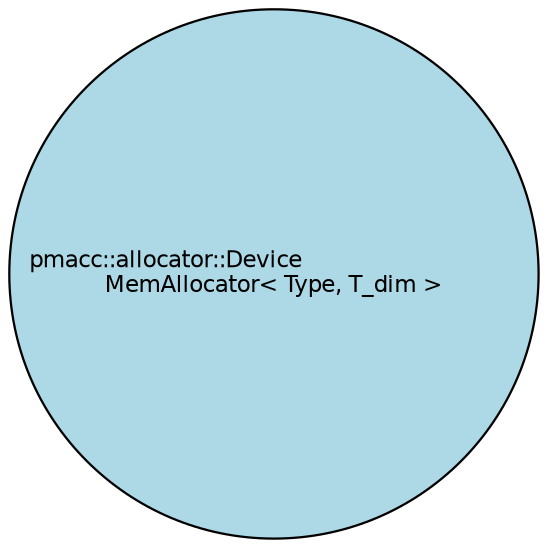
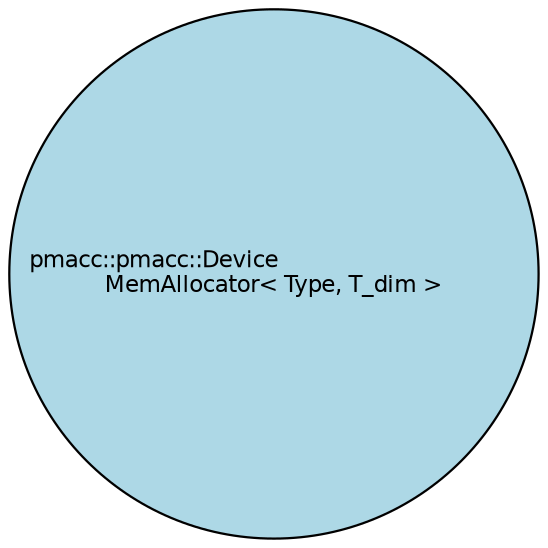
(274, 274) -> (274, 274)
